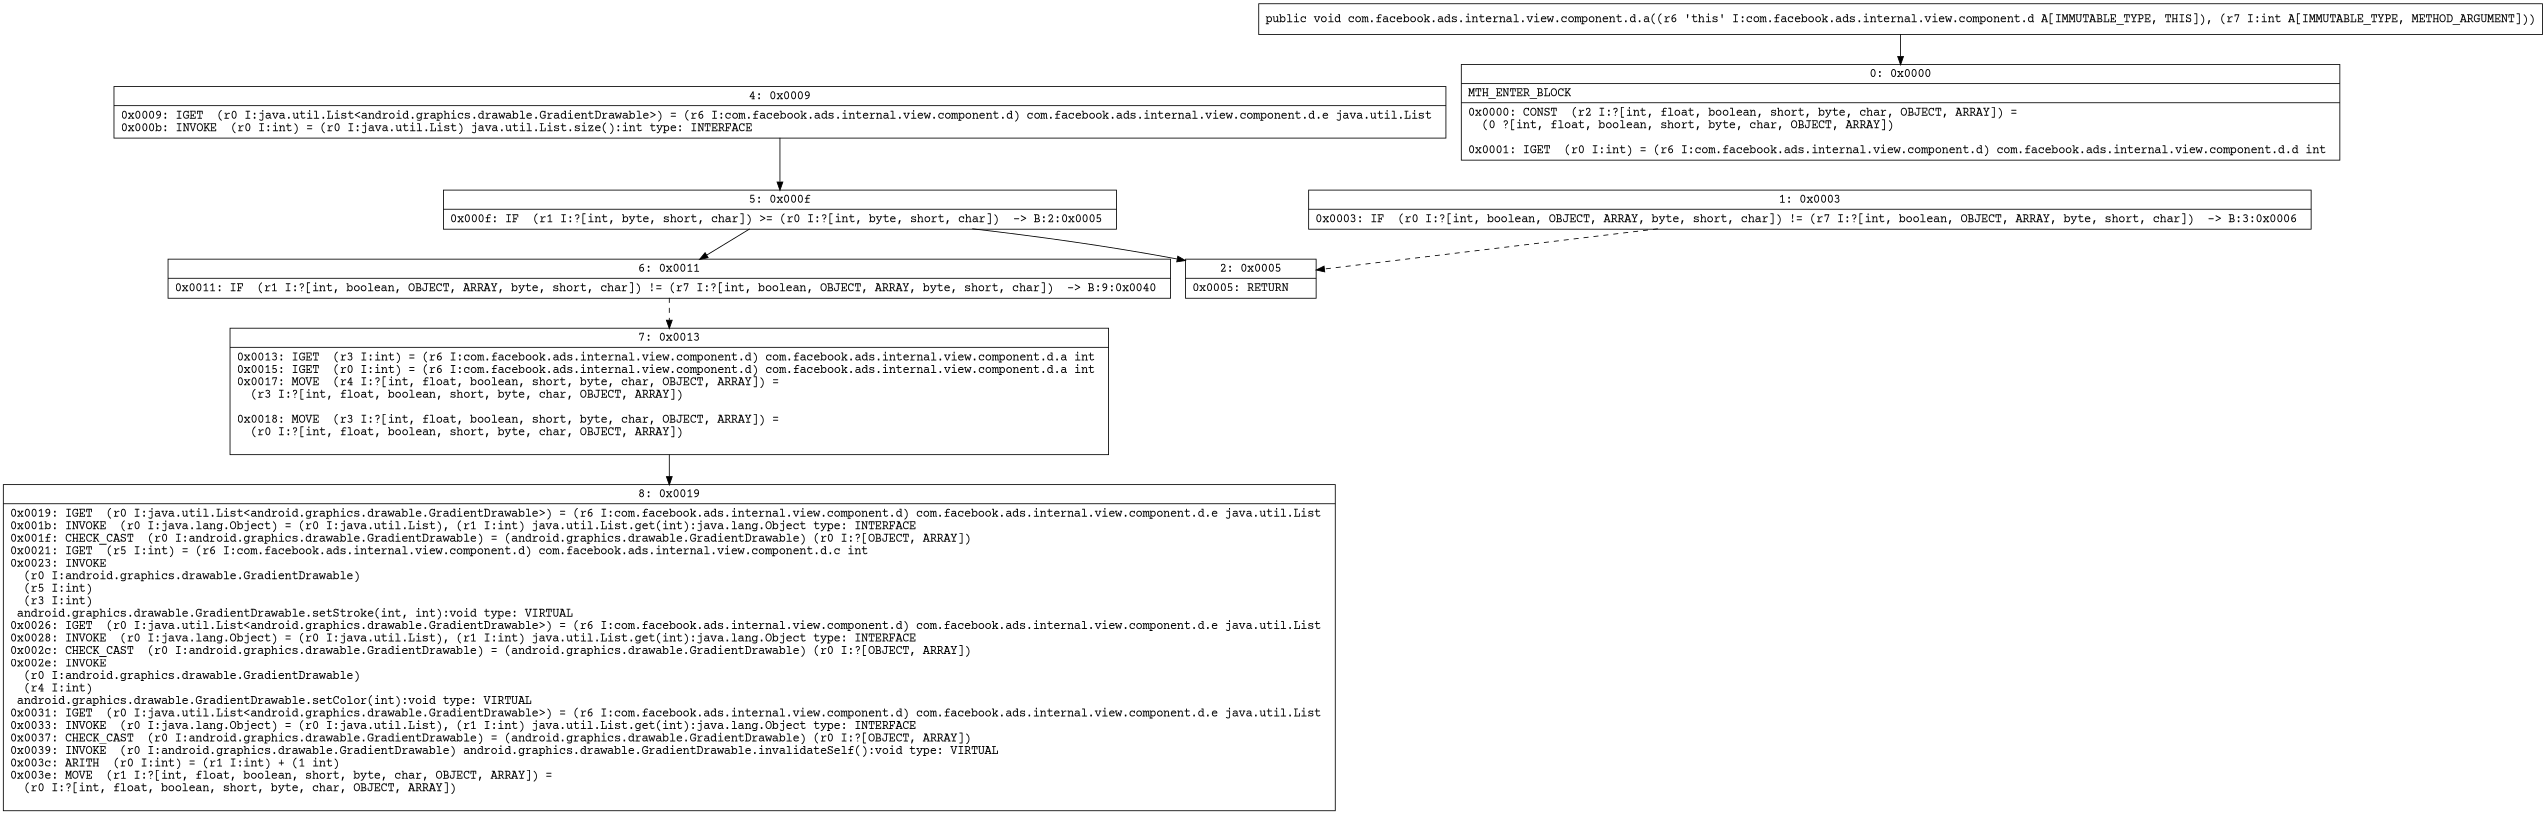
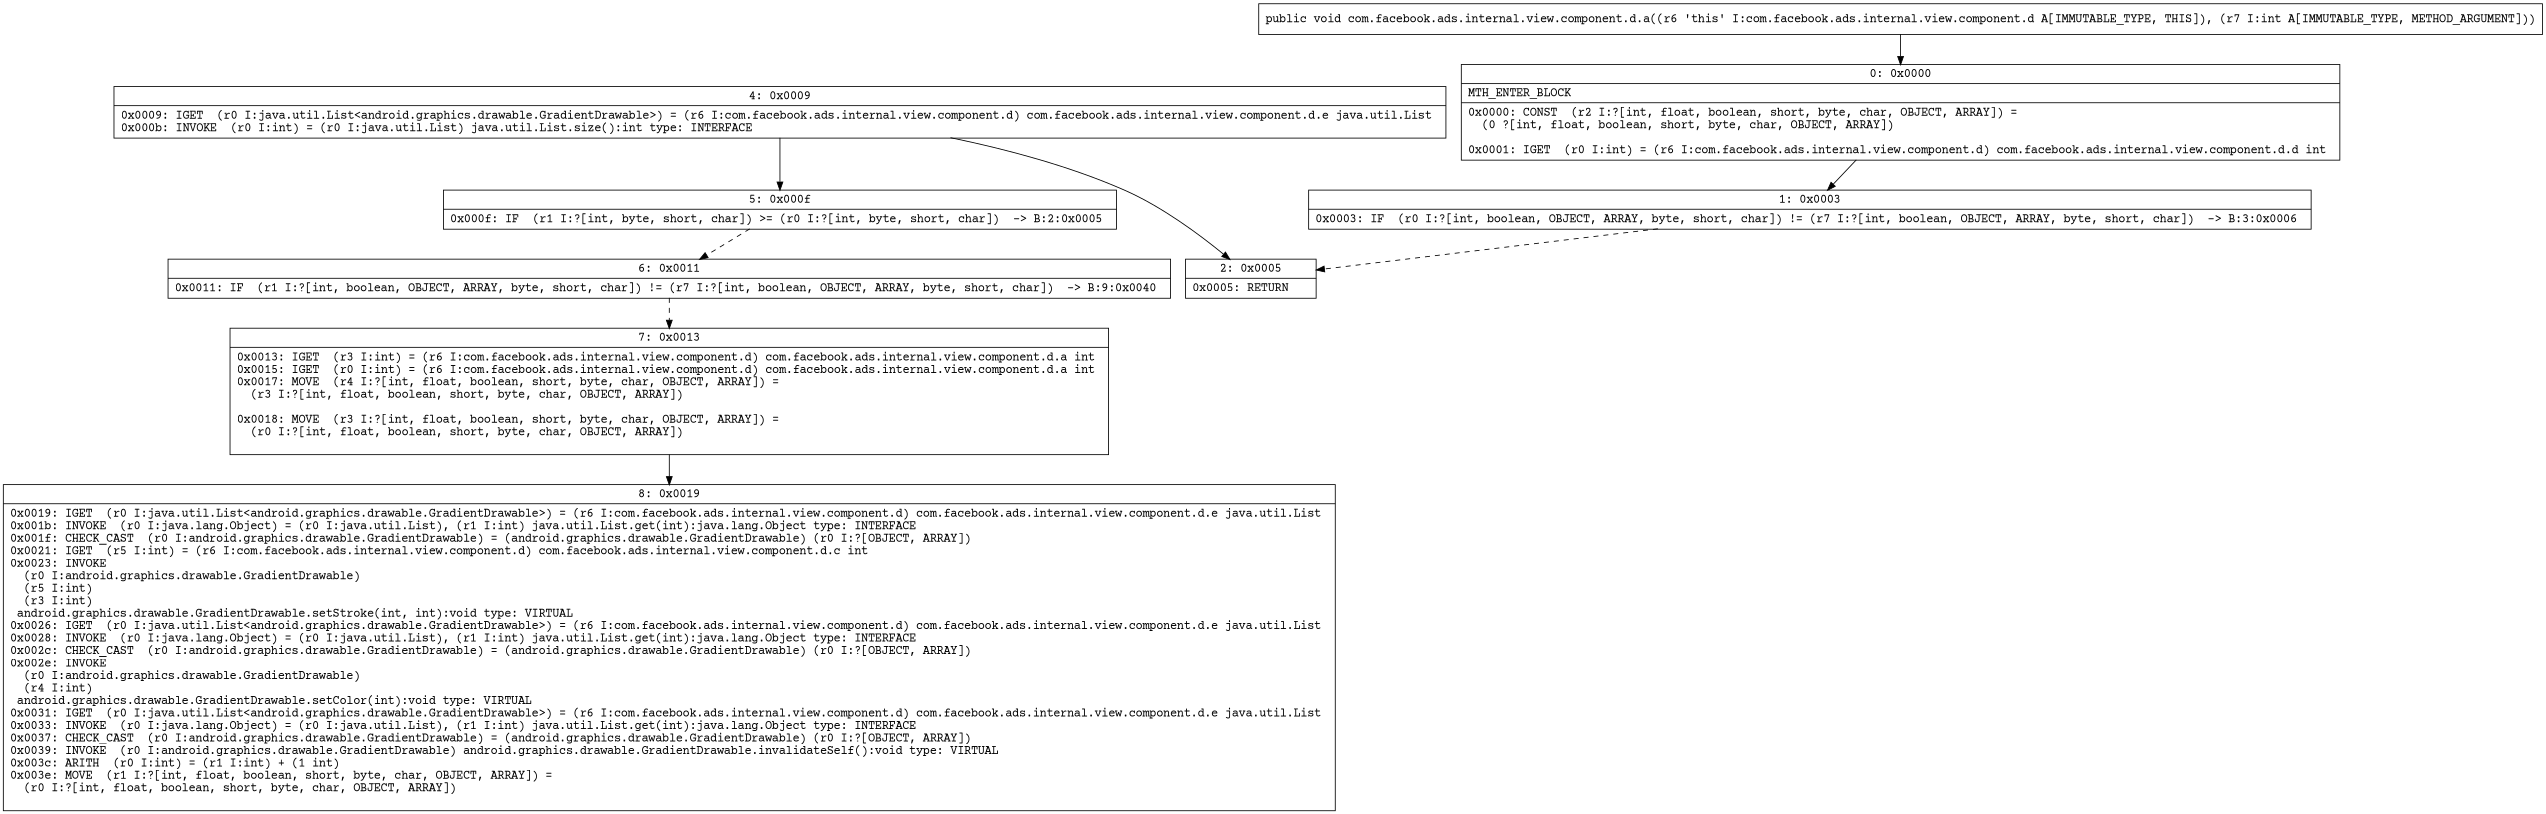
none -> (1845, 172)
(728, 242) -> (728, 242)
(1075, 242) -> (1095, 178)
